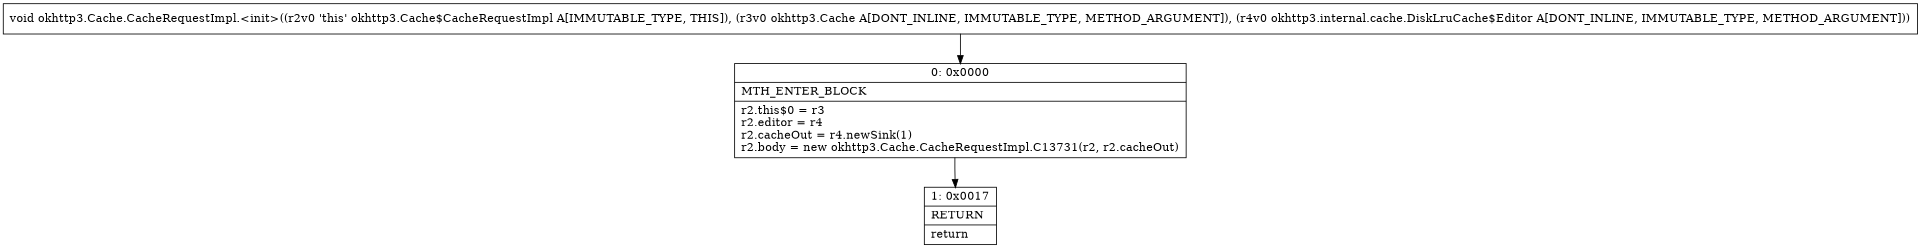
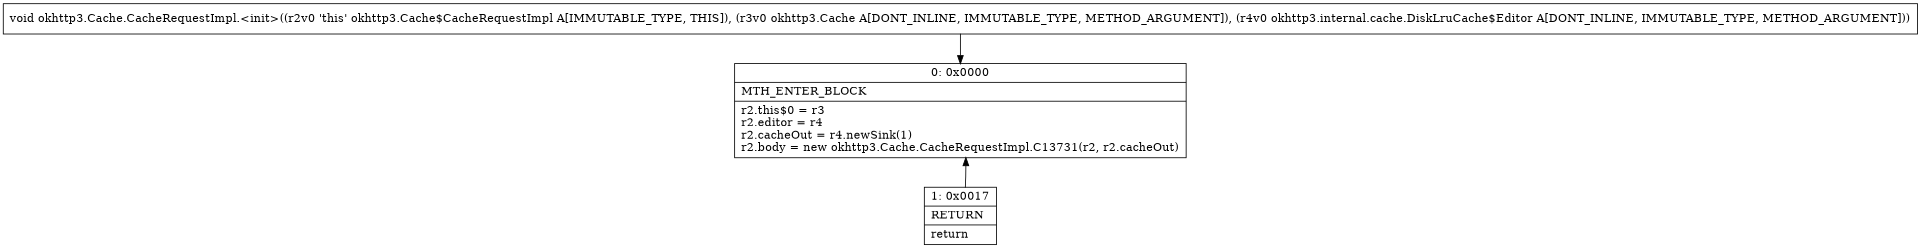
(955, 168) -> (966, 177)
